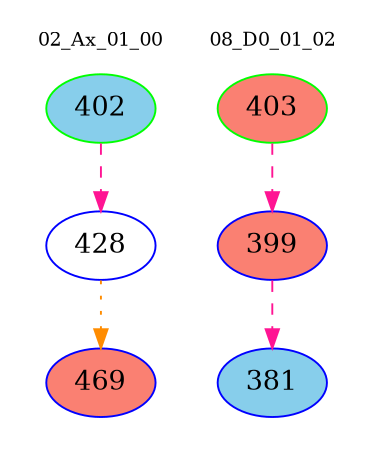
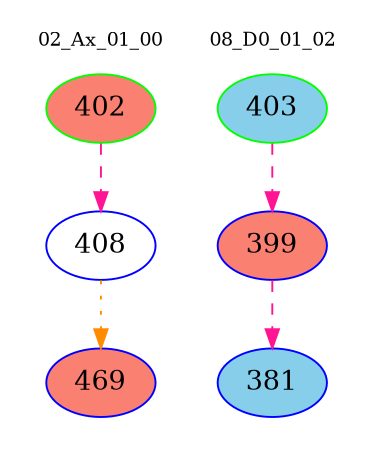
(101, 109) -> (101, 109)
(272, 109) -> (272, 109)
(101, 246) -> (101, 246)
